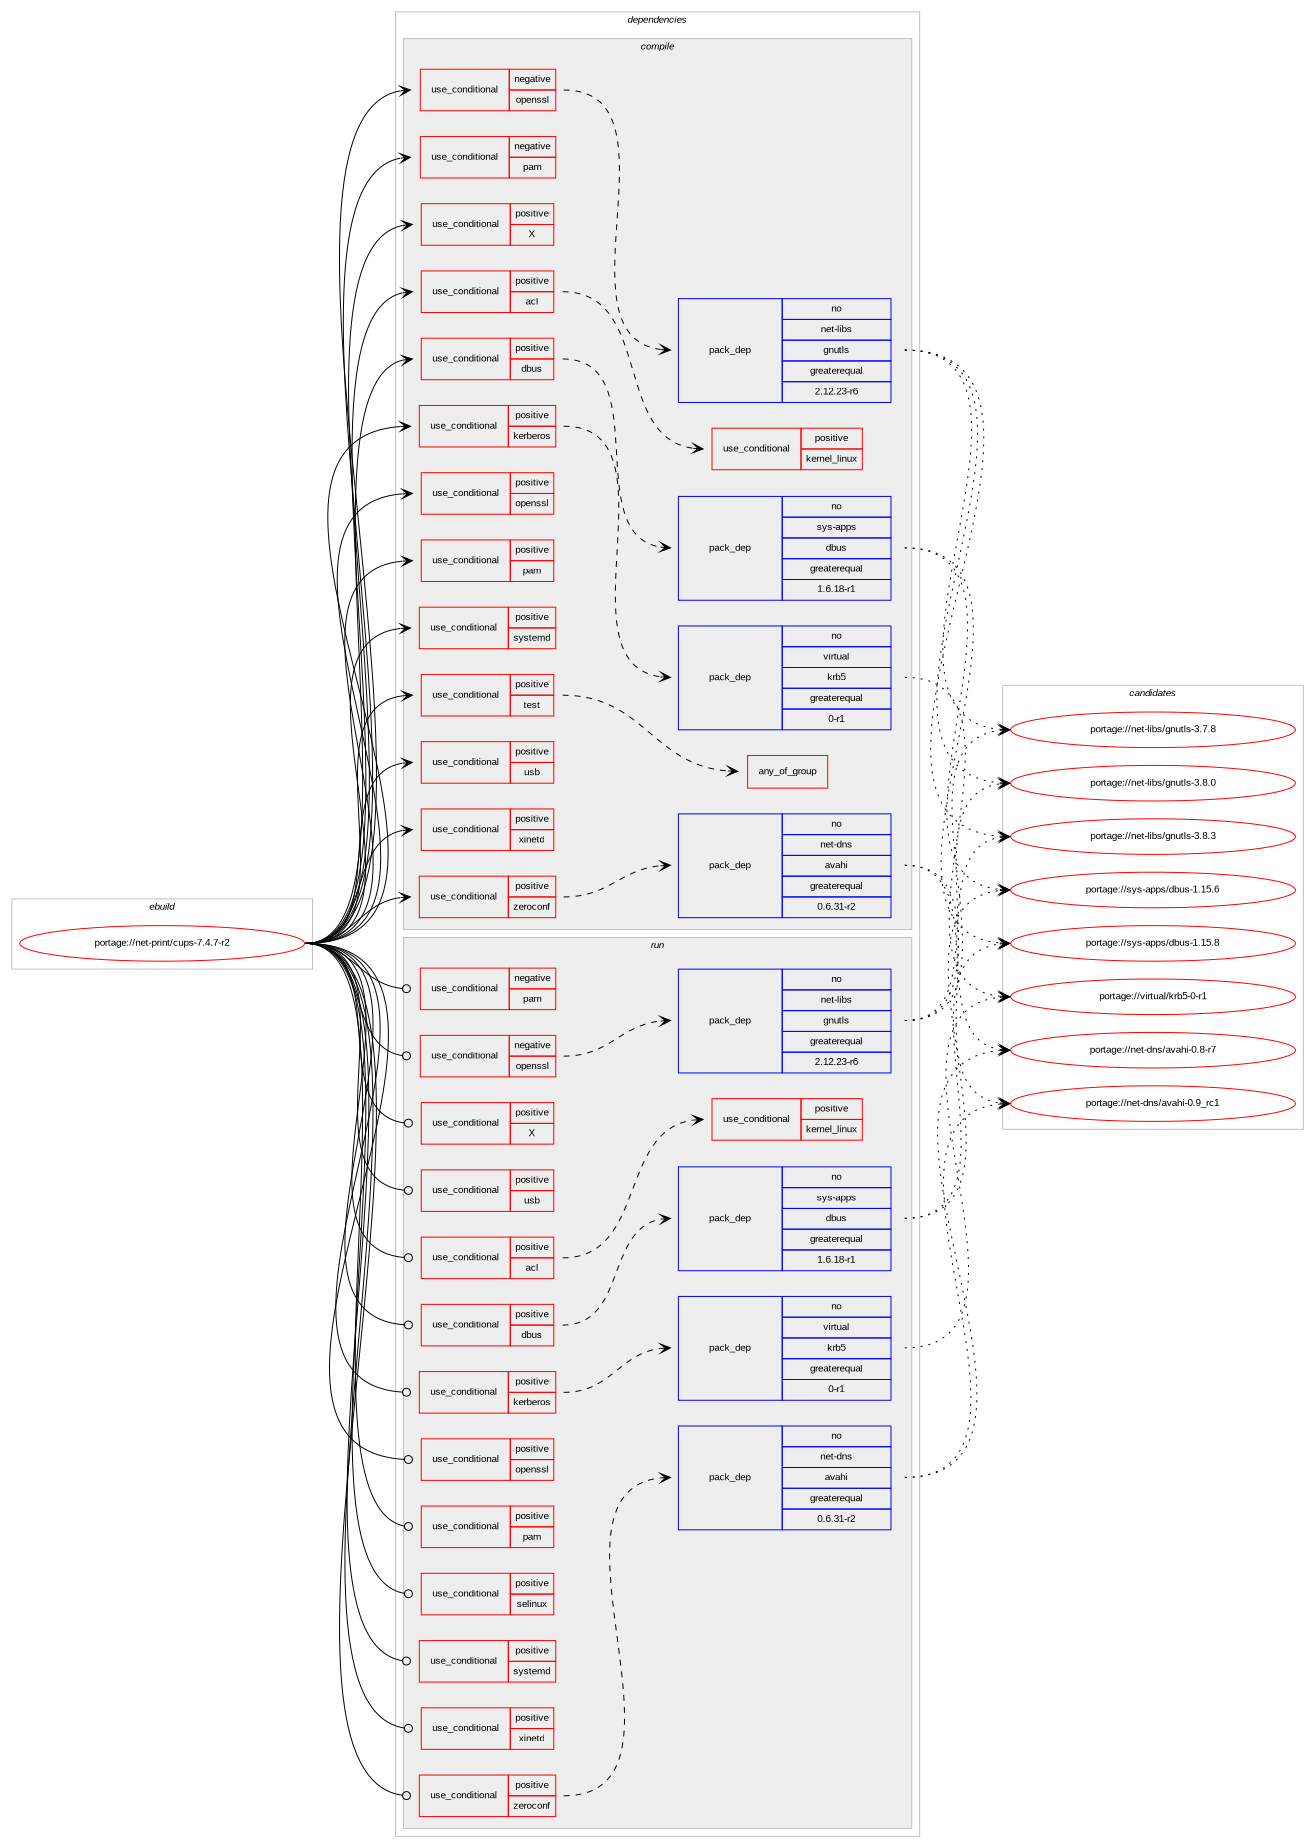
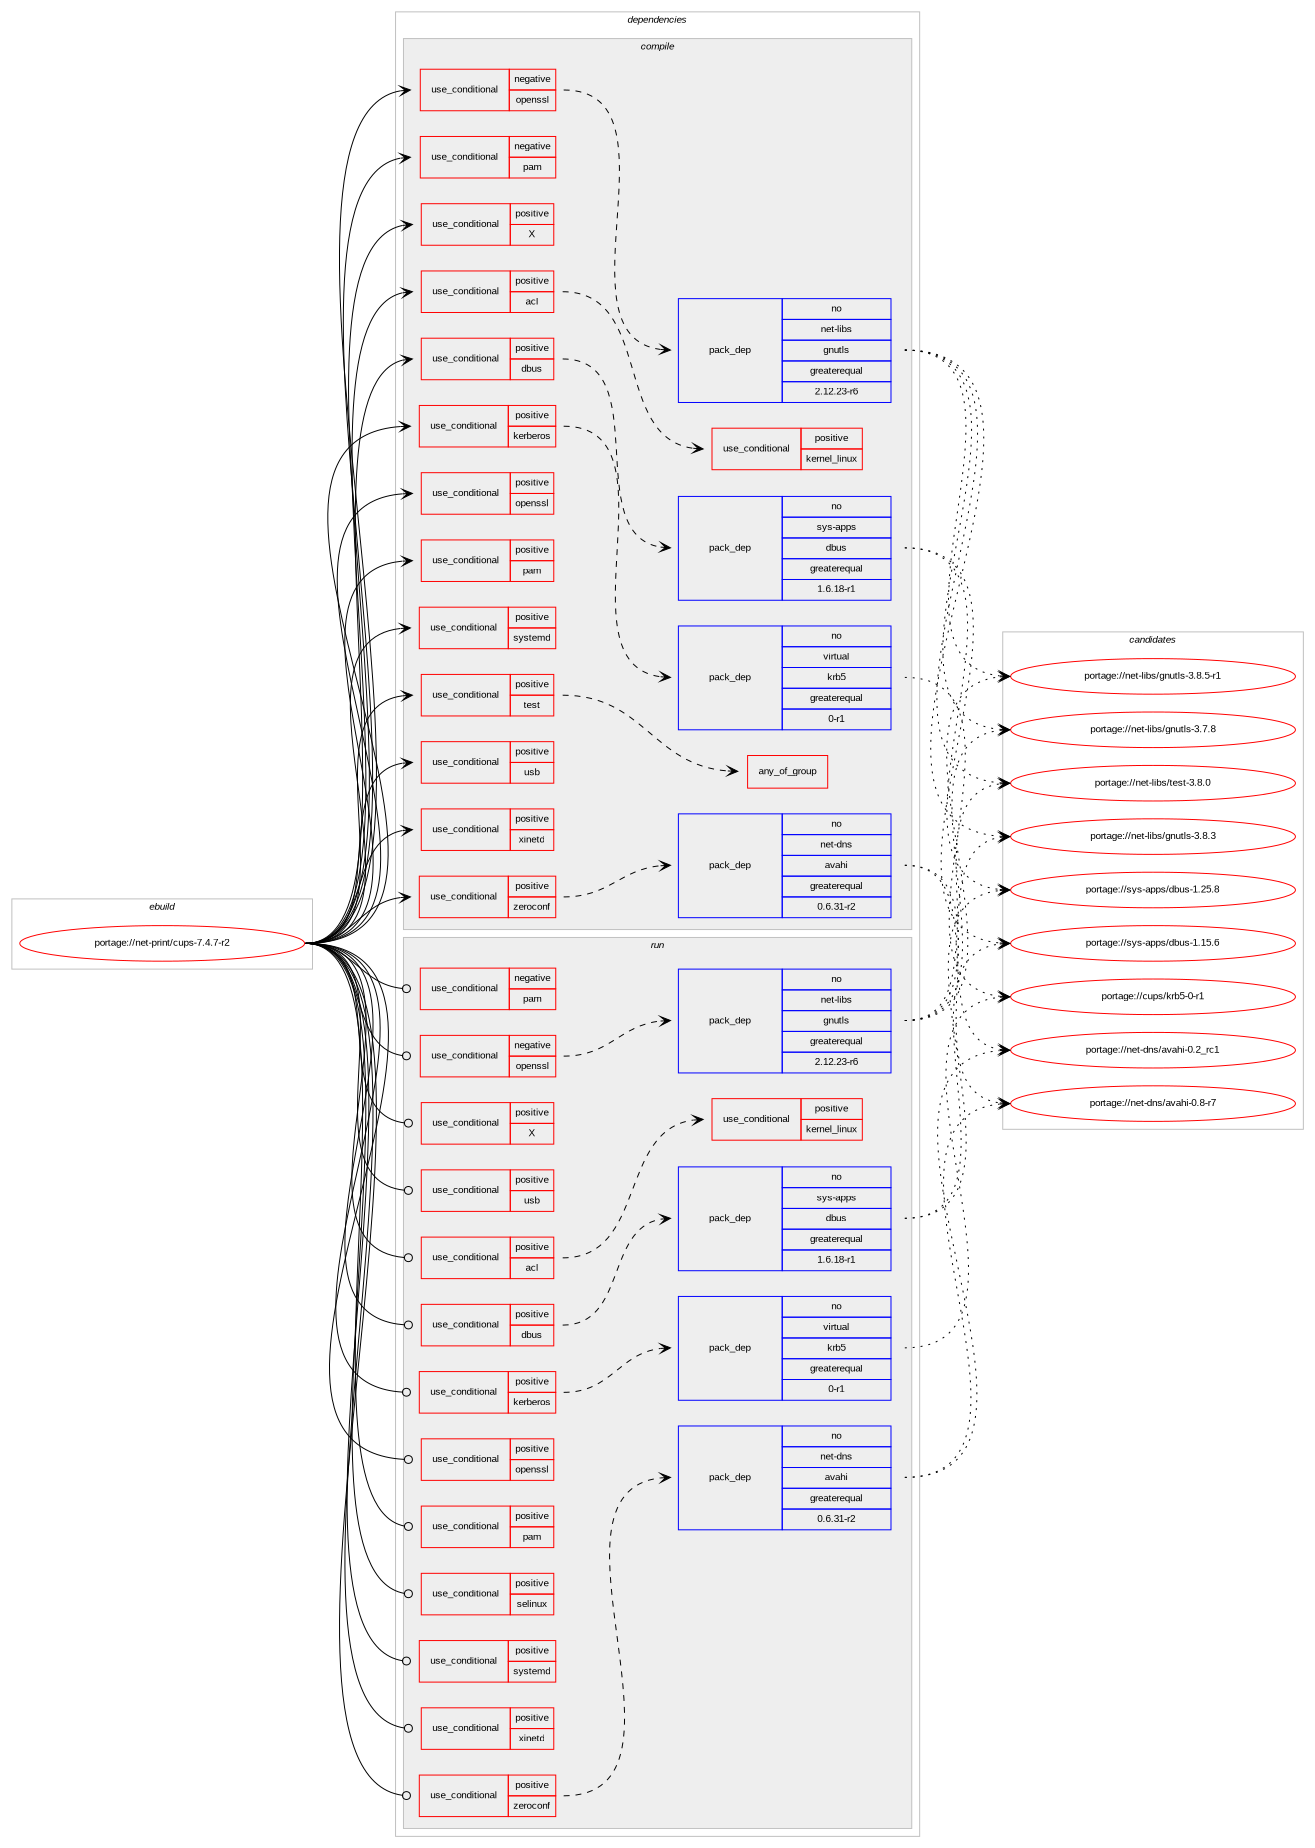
none -> (1153, 676)
(1153, 783) -> (1153, 783)
(1153, 943) -> (1153, 890)
(1153, 997) -> (1153, 997)
(1153, 1104) -> (1153, 1050)
